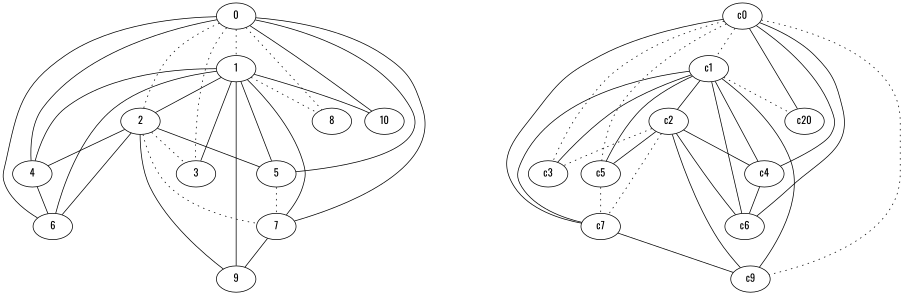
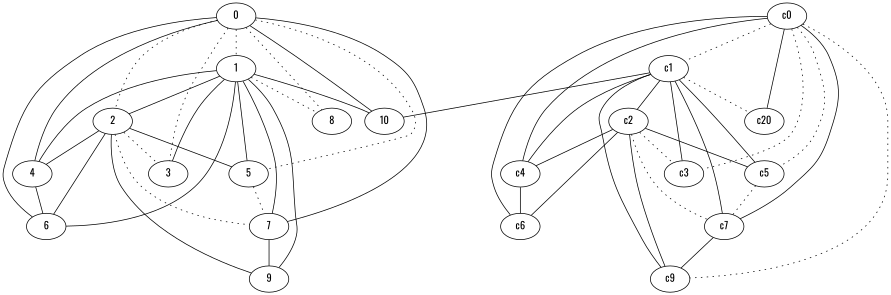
(401, 95) -> (409, 105)
(727, 148) -> (533, 94)
